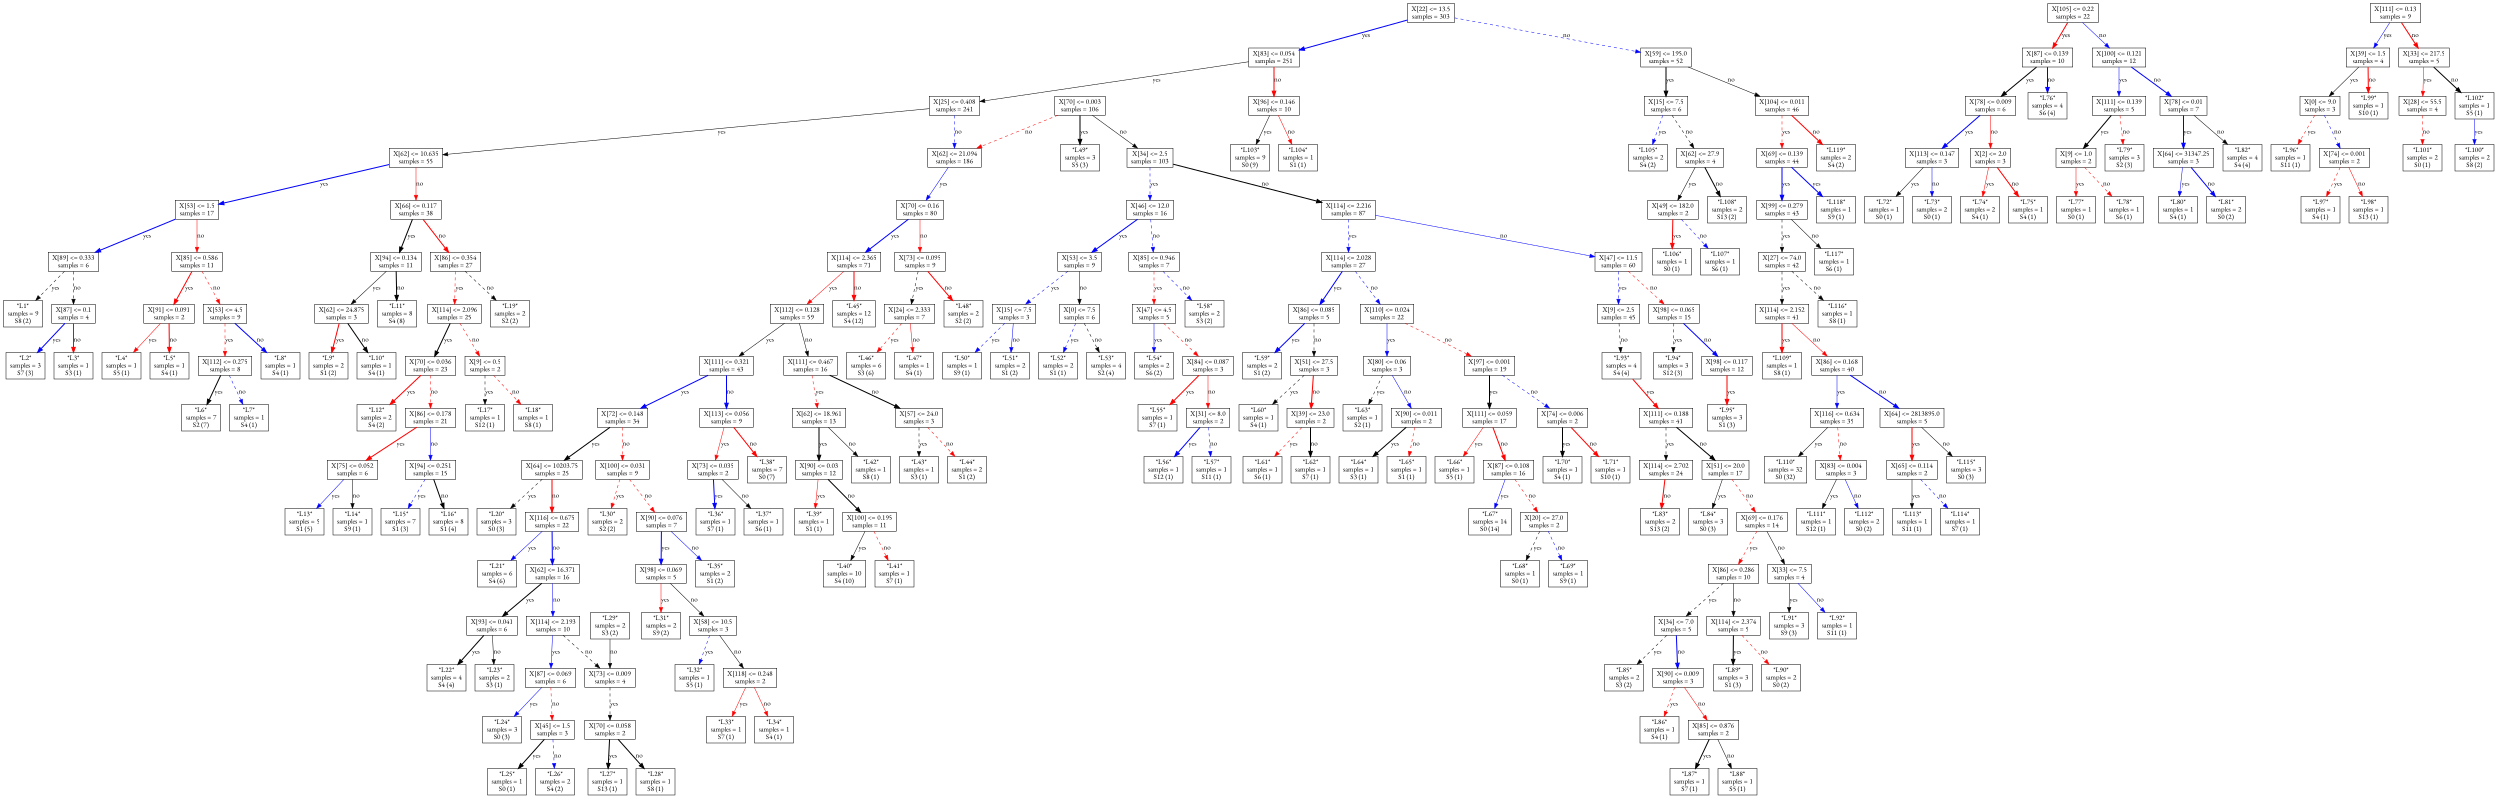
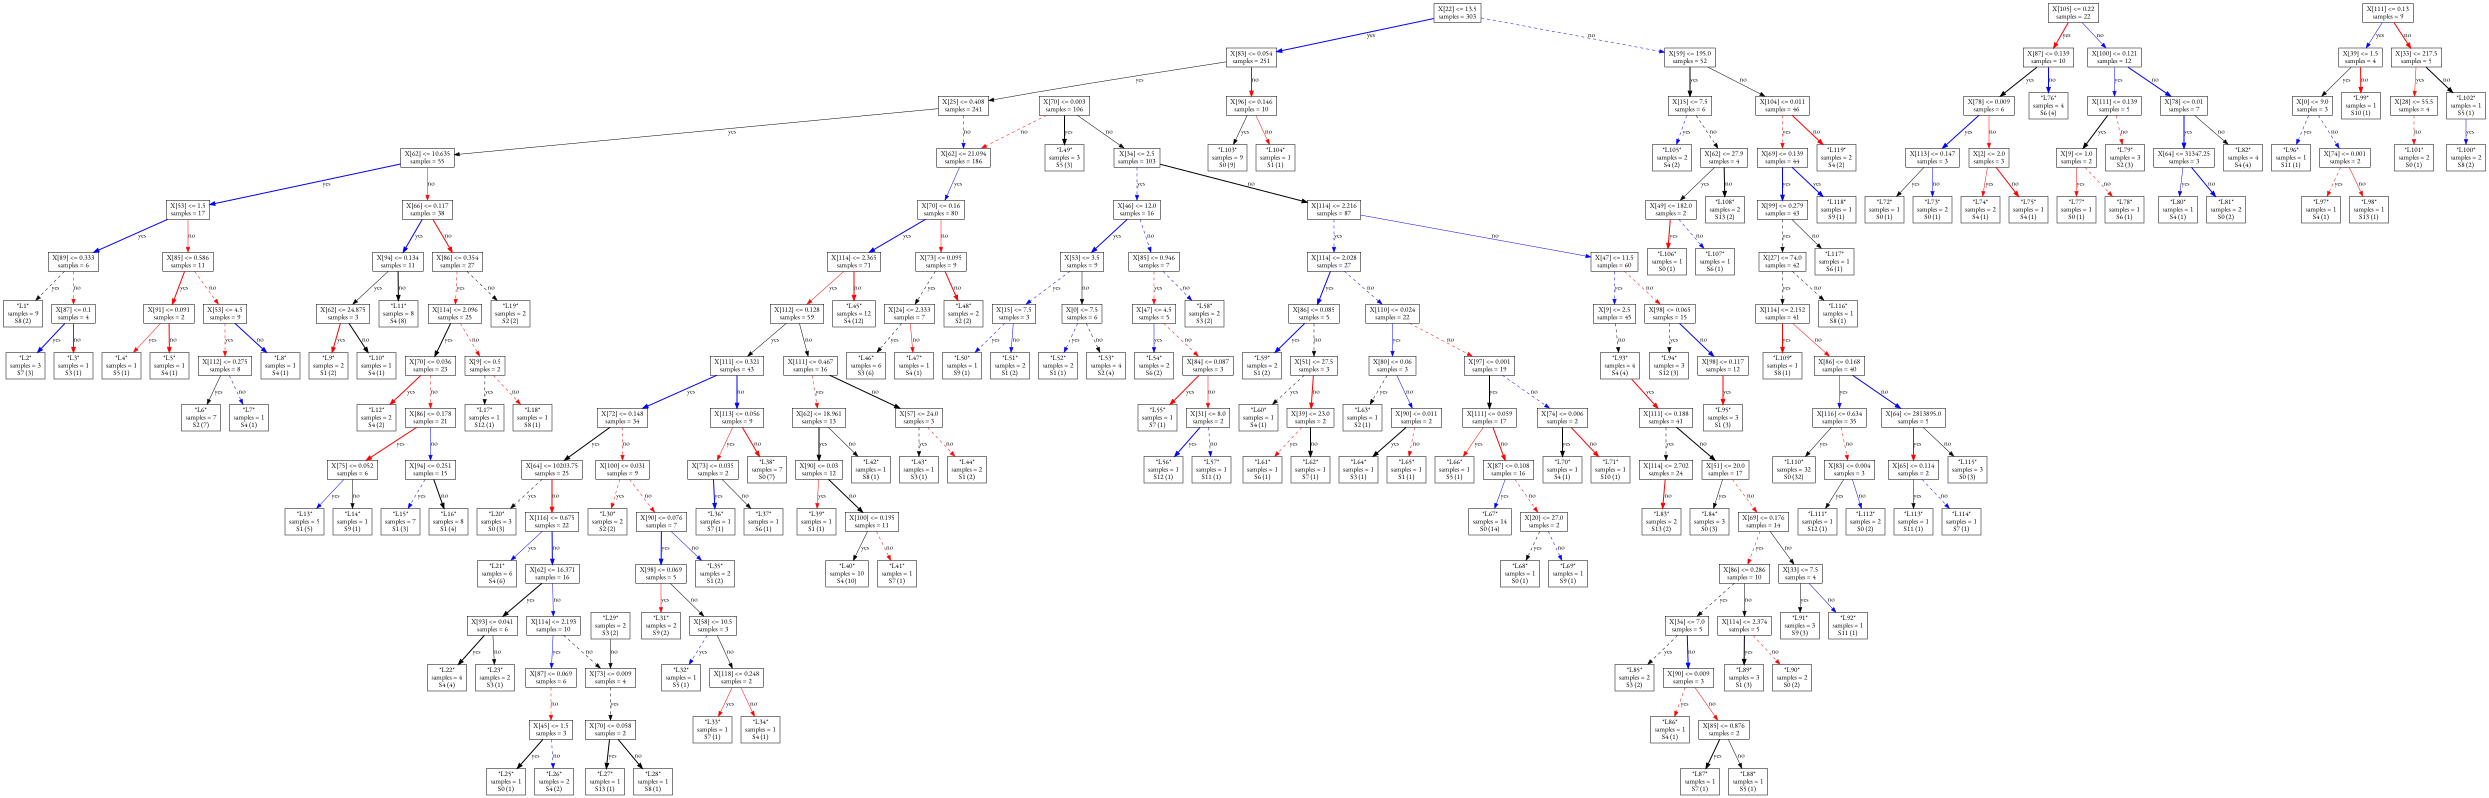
(2308, 128) -> (2304, 128)
(407, 233) -> (414, 234)
(74, 285) -> (74, 285)
(891, 336) -> (891, 336)
(215, 388) -> (215, 388)
(502, 730) -> none
